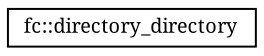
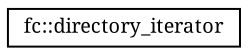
(132, 28) -> (124, 28)
